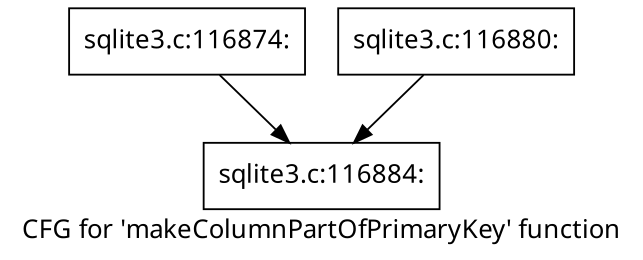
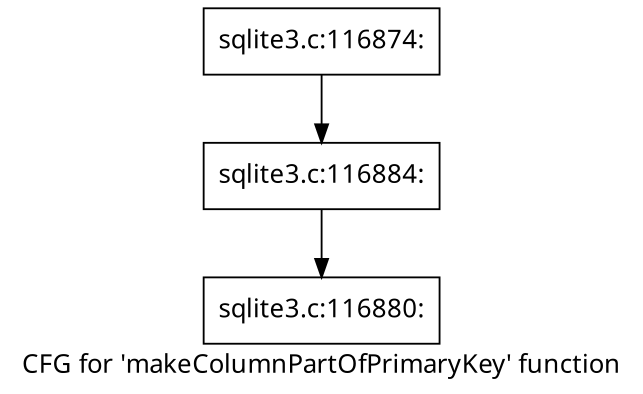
(395, 102) -> (322, 234)
